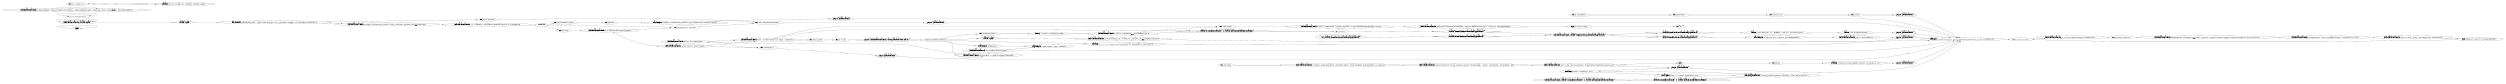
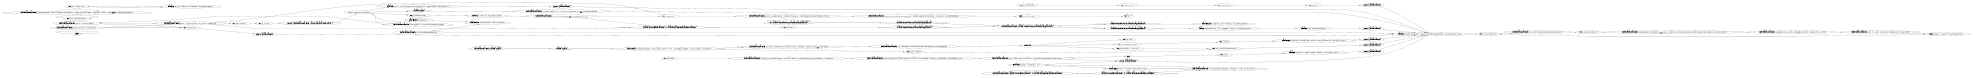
(610, 31) -> none
(1856, 37) -> none
